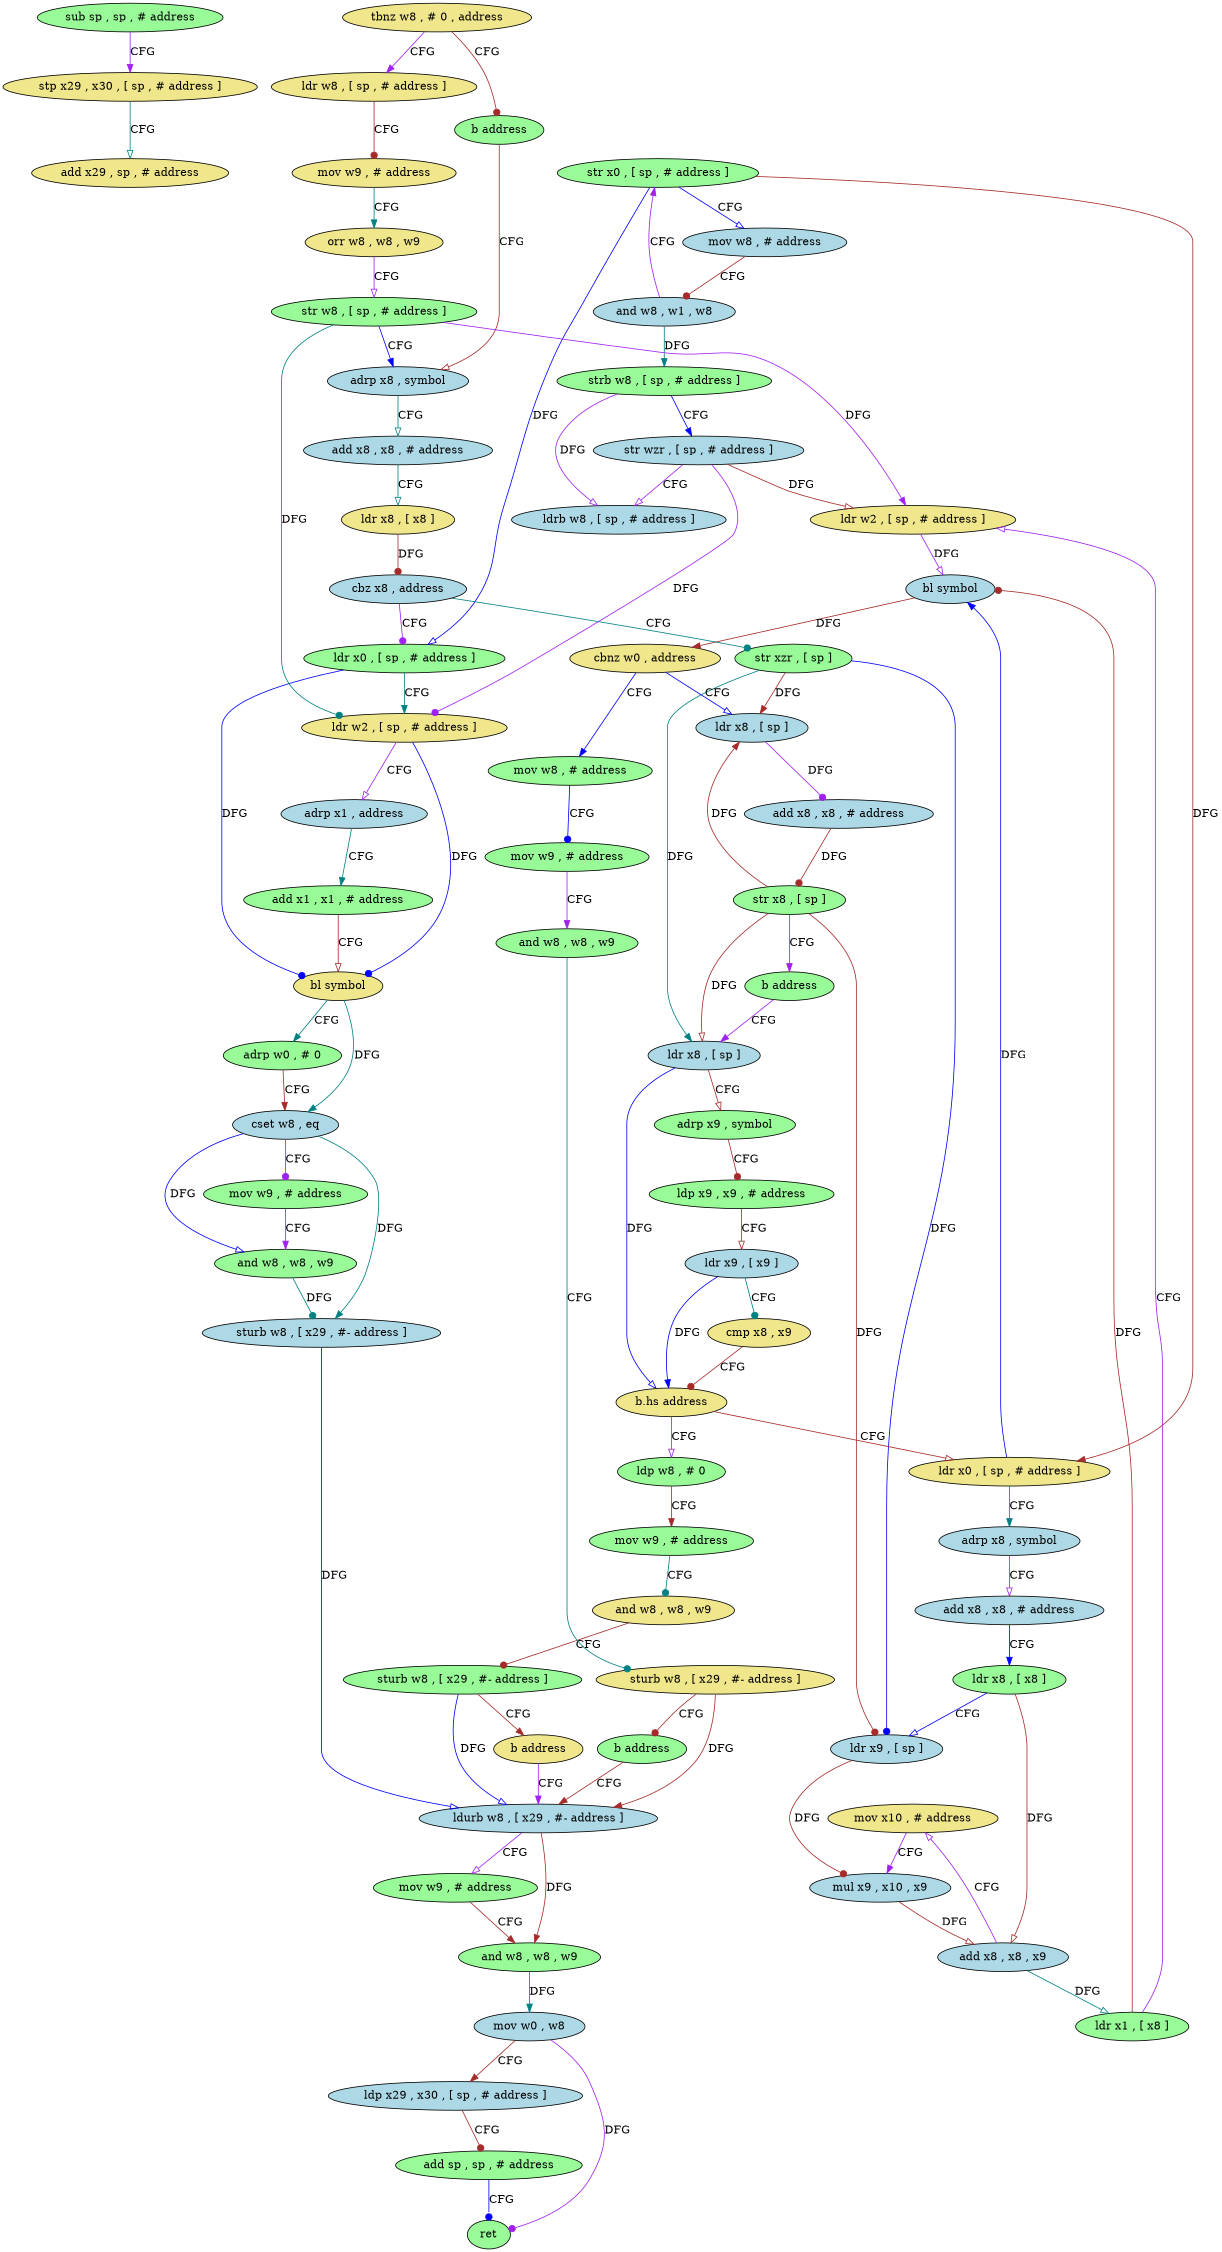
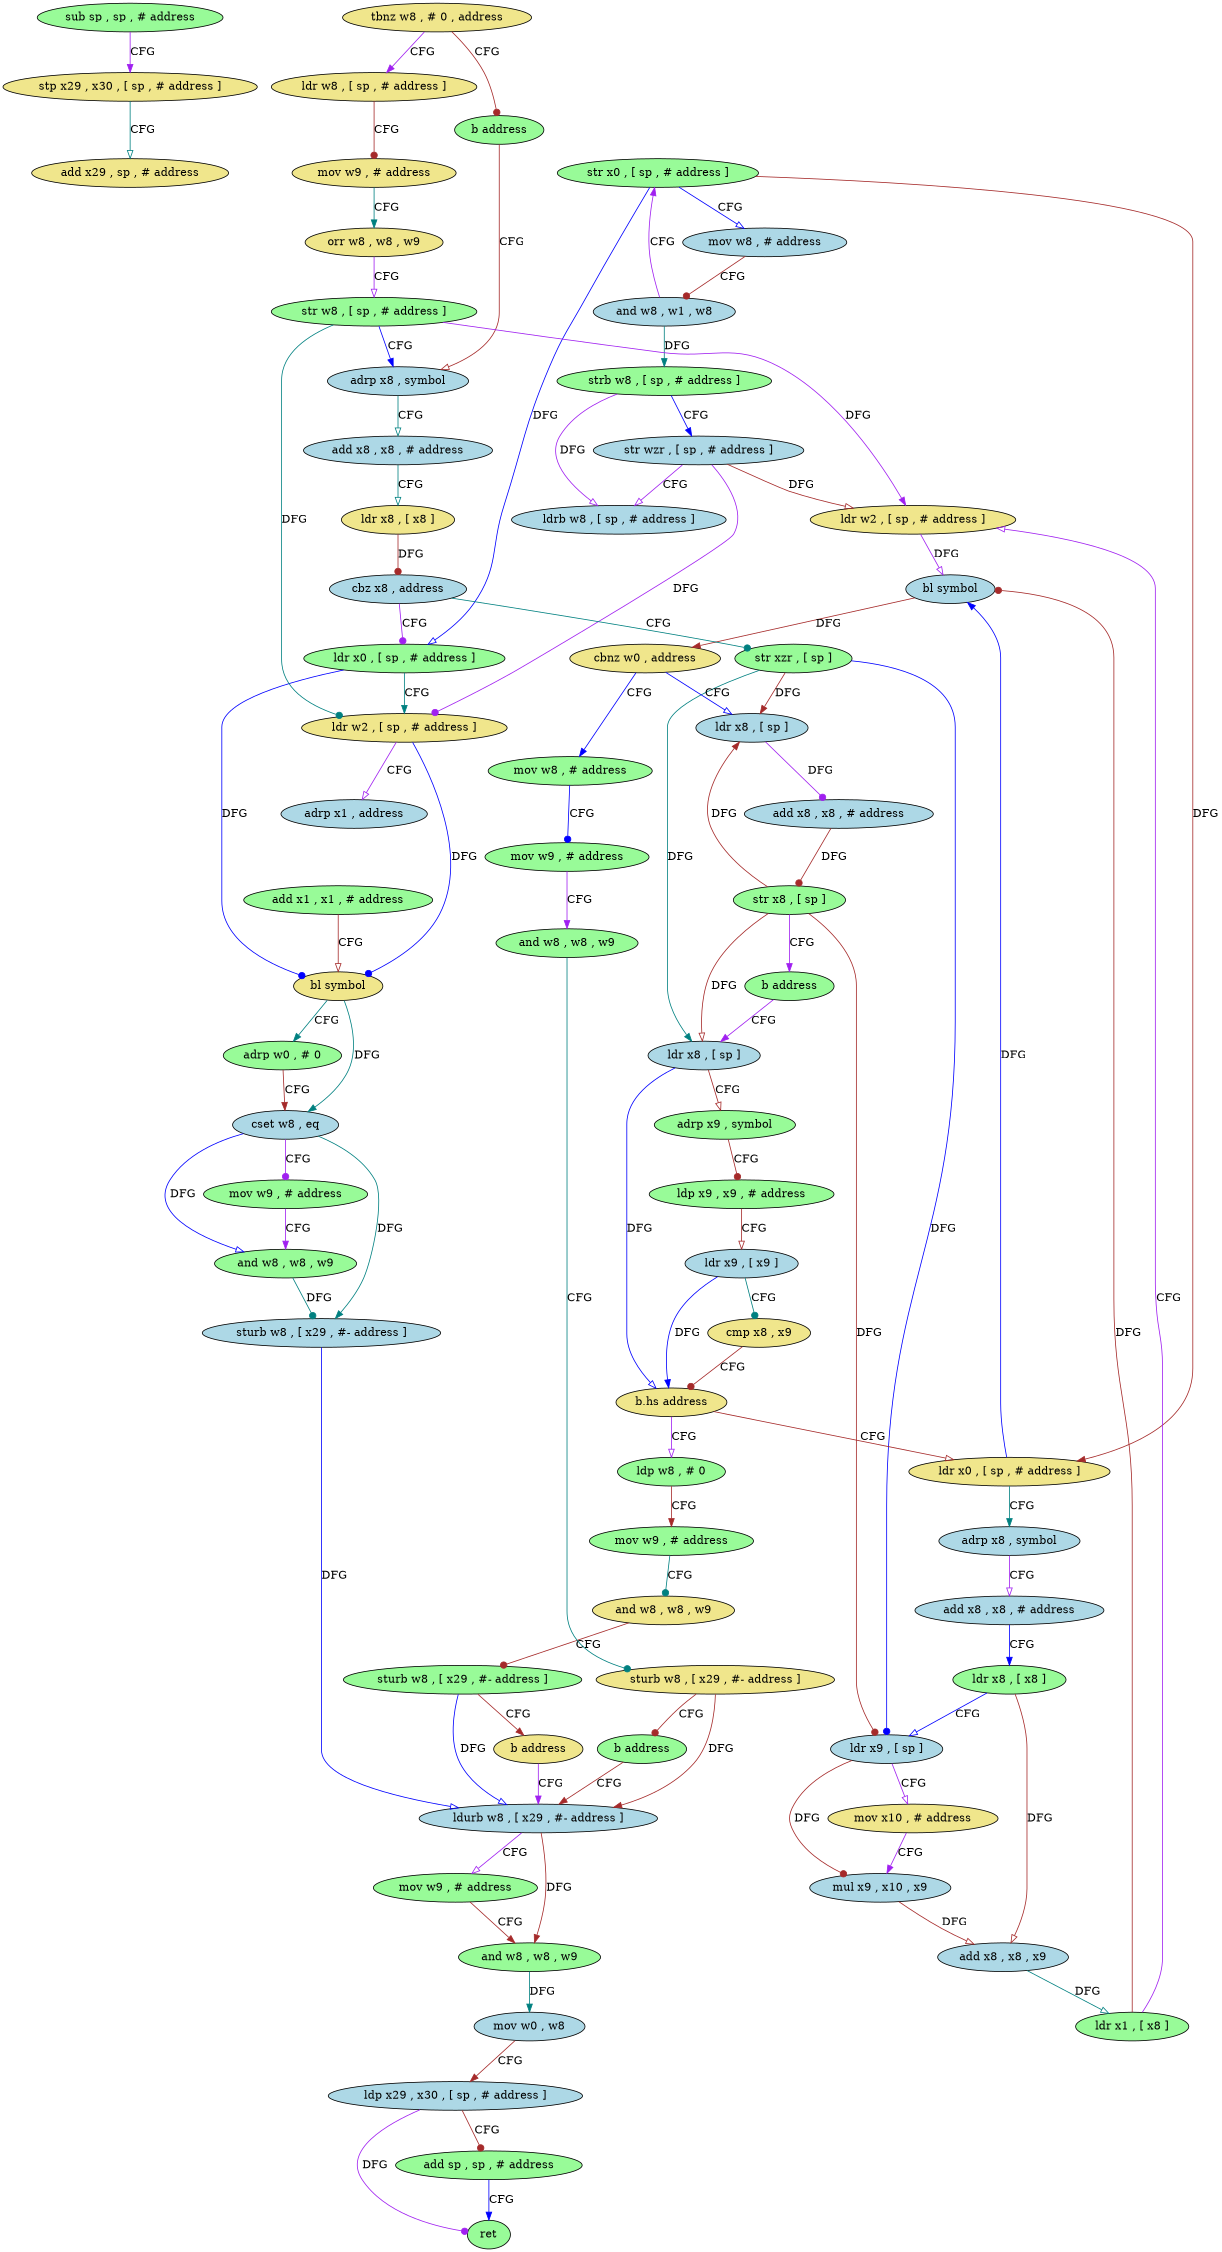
(347, 853) -> none
(967, 1889) -> (898, 1780)
(603, 2147) -> (366, 2184)
(489, 2196) -> (489, 2196)
